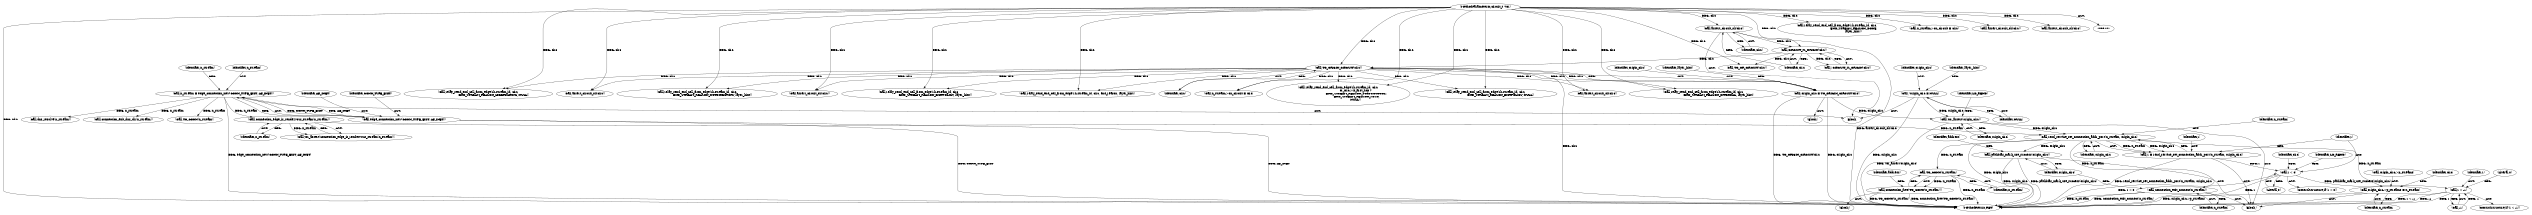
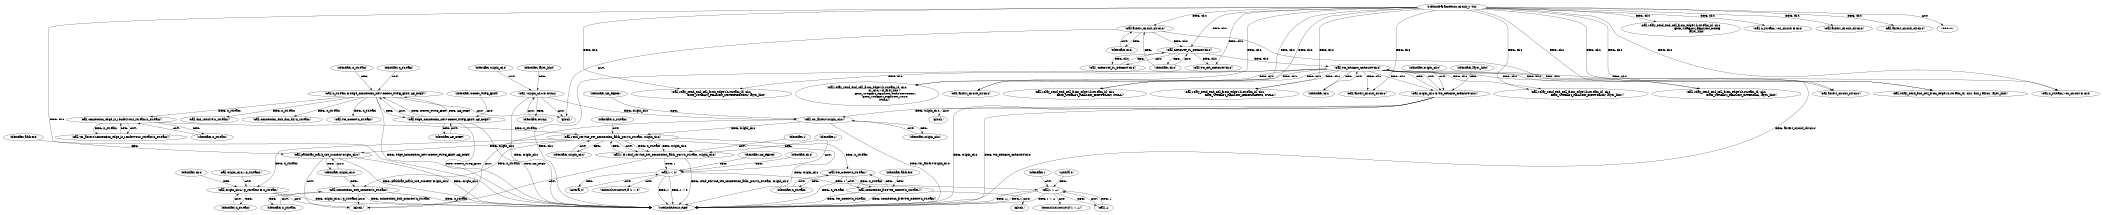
(1388, 19) -> none
none -> (443, 128)
(2358, 181) -> (840, 181)
